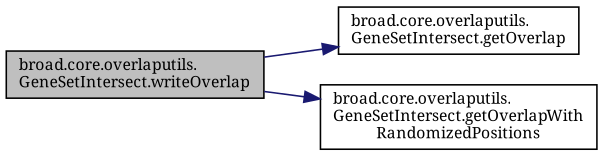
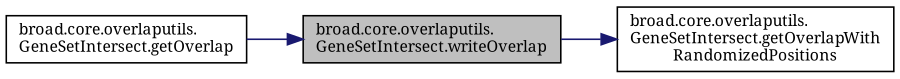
(293, 53) -> (267, 39)
